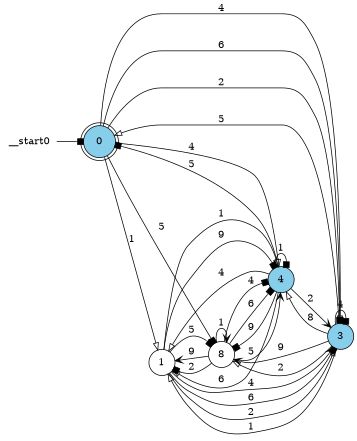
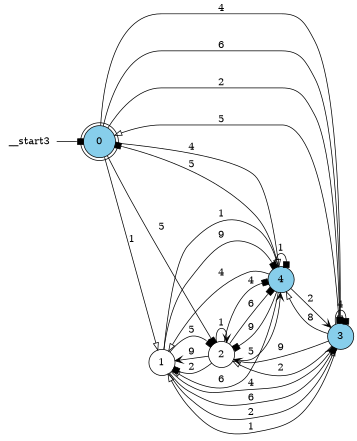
(30, 142) -> (30, 142)
(222, 354) -> (222, 354)
